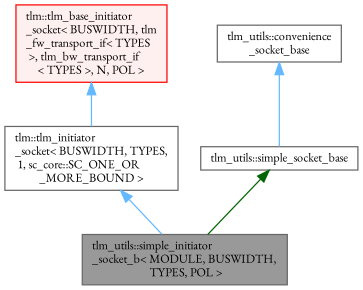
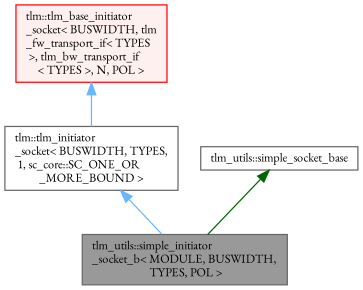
(279, 44) -> none
